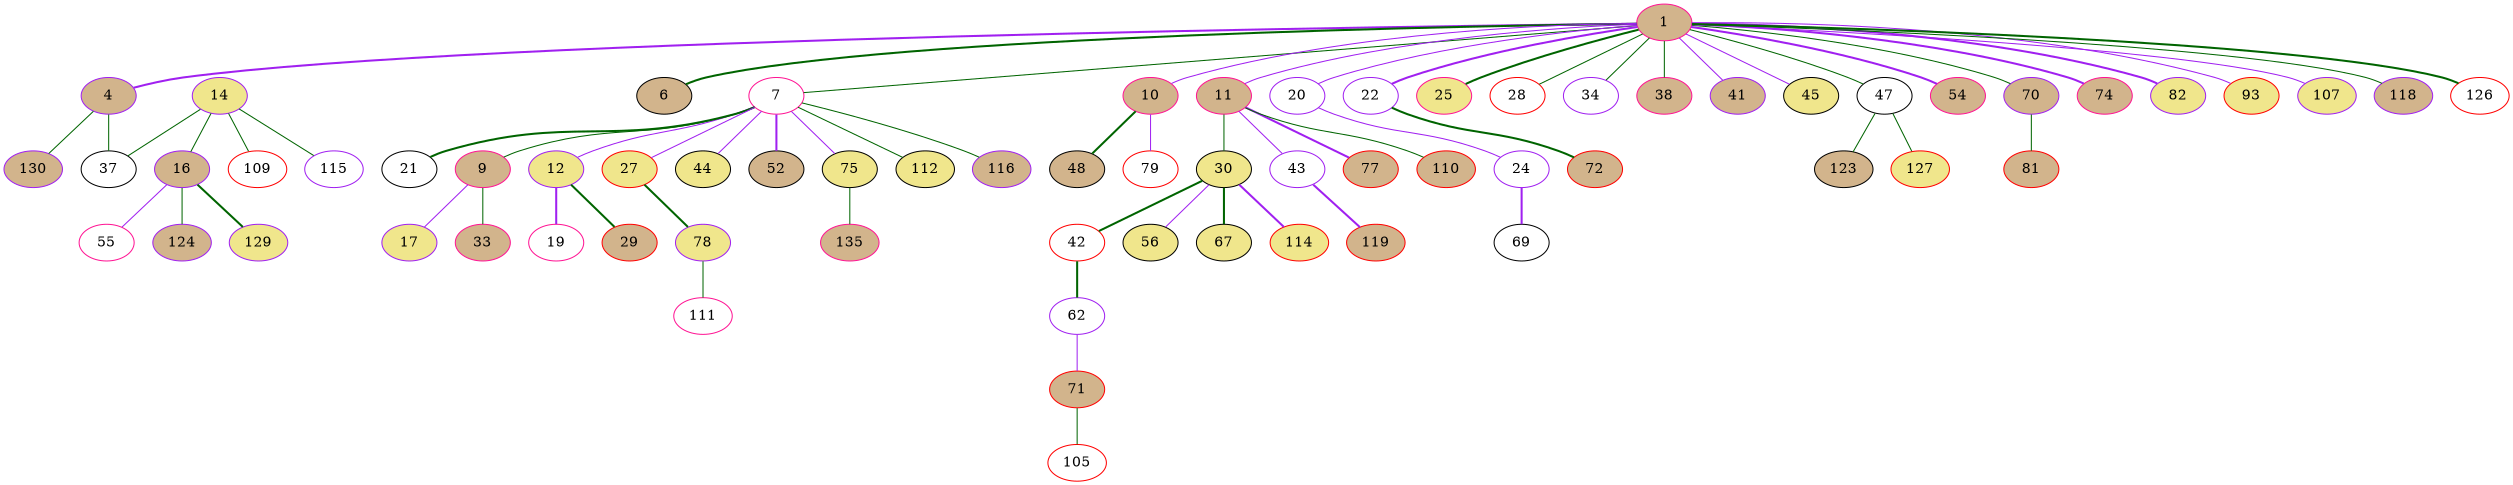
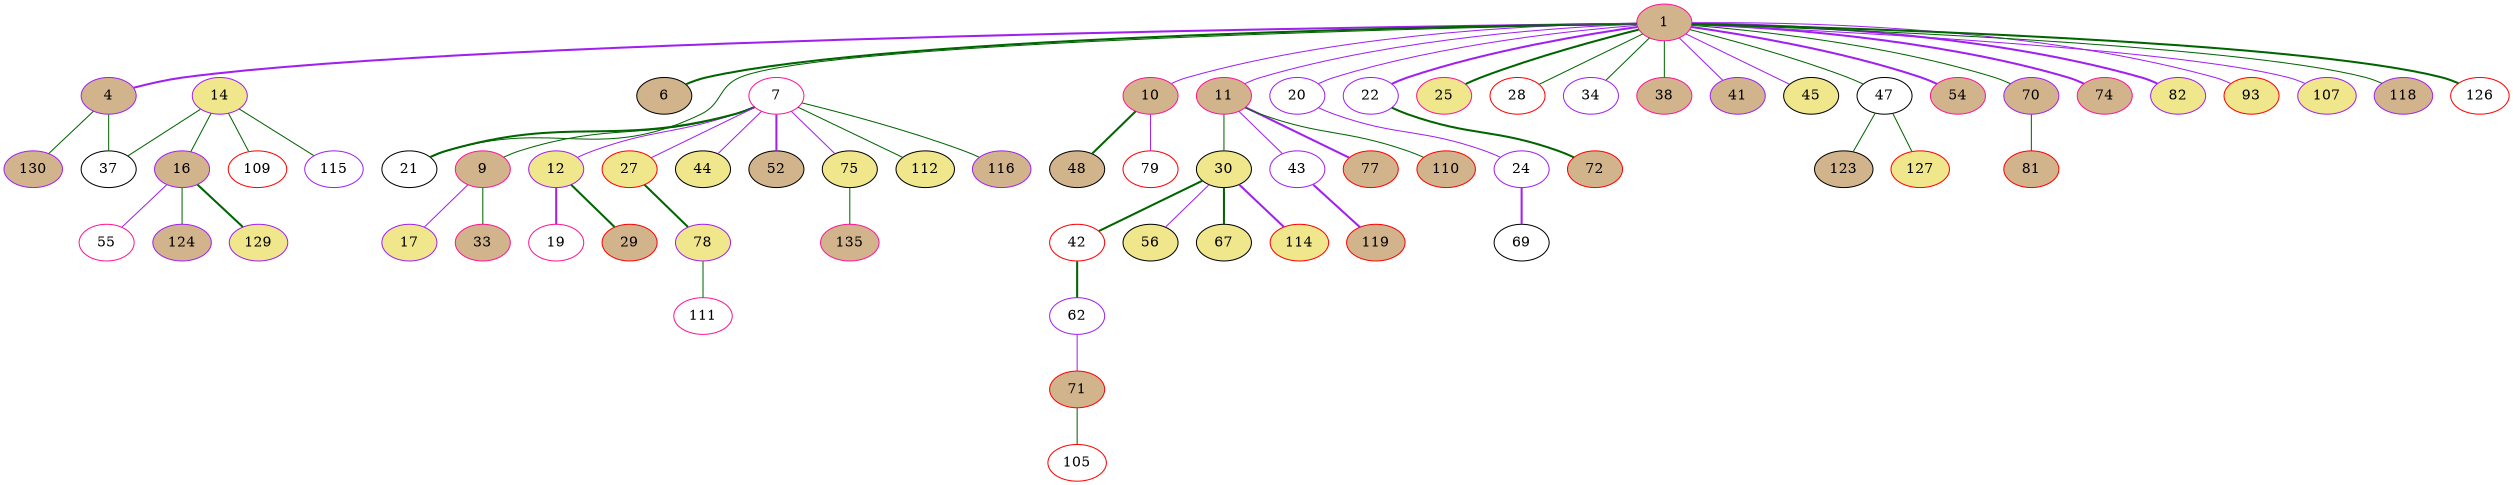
(1220, 59) -> (722, 93)
